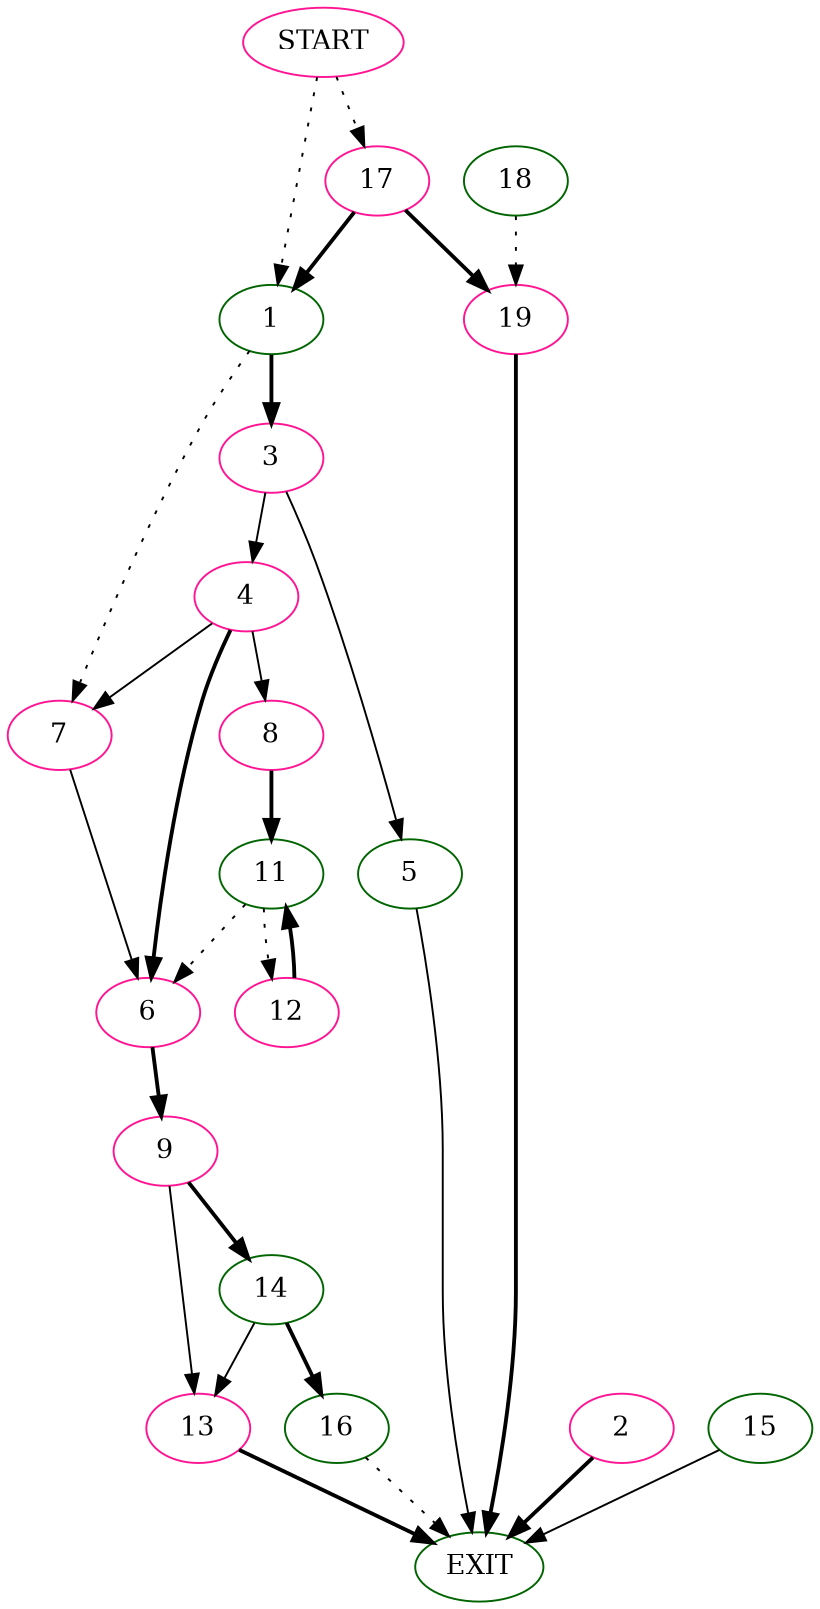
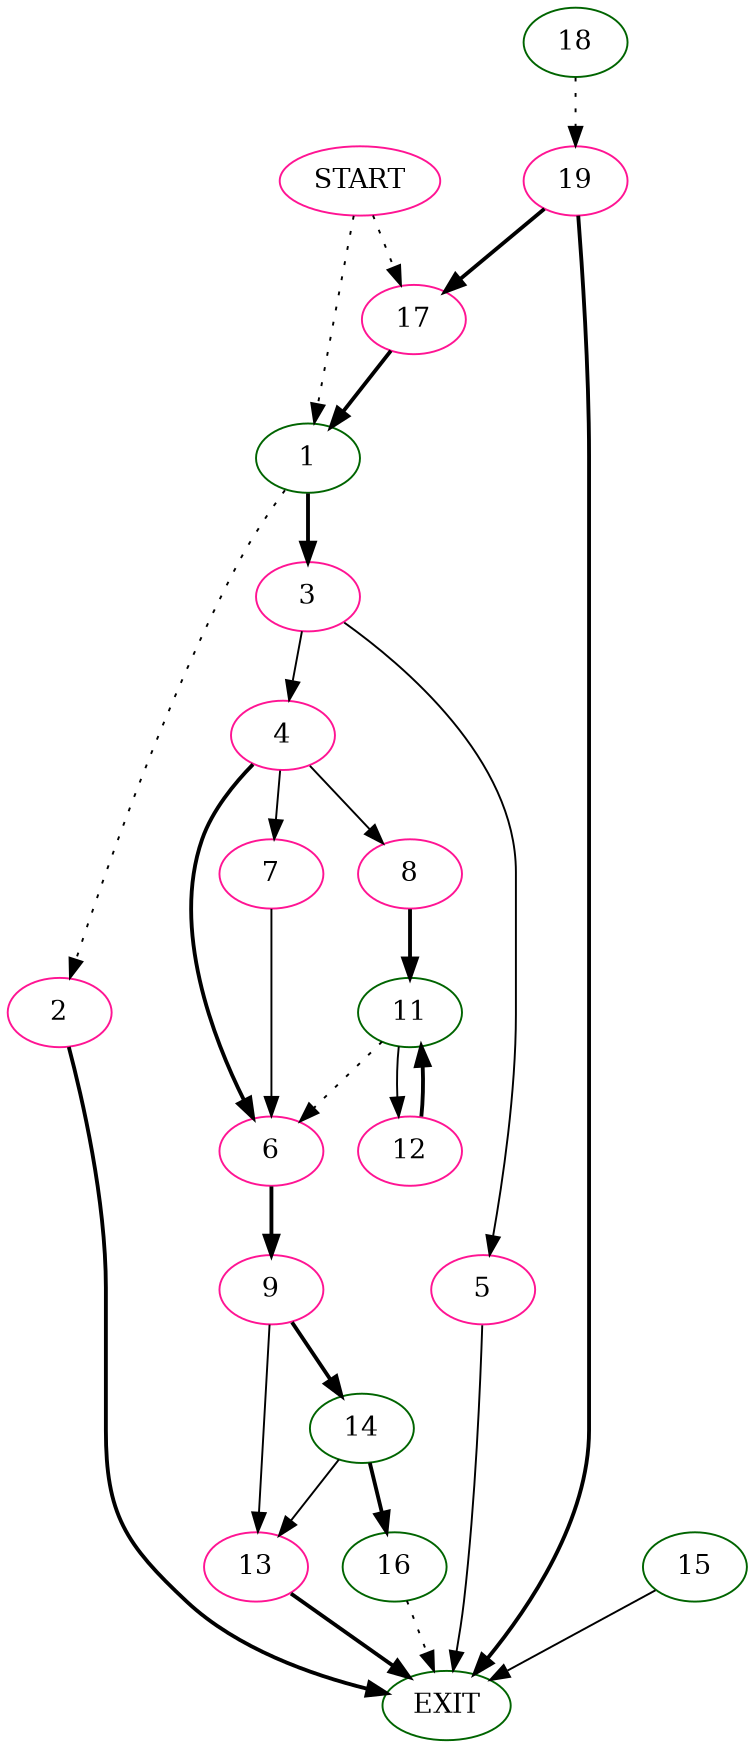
(439, 243) -> (502, 244)
(156, 512) -> (166, 718)
(410, 874) -> (483, 1290)
(265, 934) -> (397, 1072)
